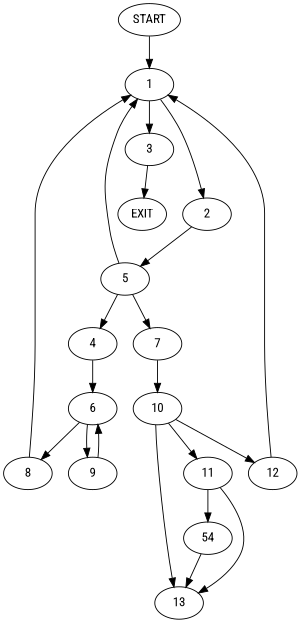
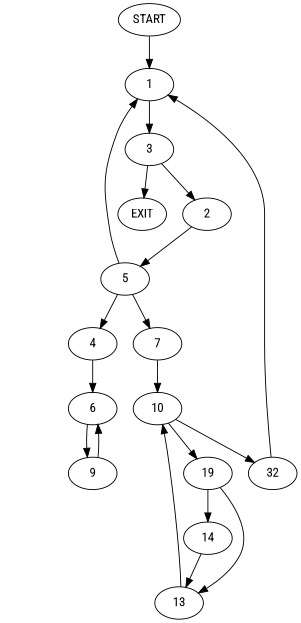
(186, 142) -> (175, 178)
(28, 473) -> none
(208, 473) -> (208, 473)
(273, 473) -> (273, 473)
(162, 502) -> (175, 510)
(208, 538) -> (208, 538)
